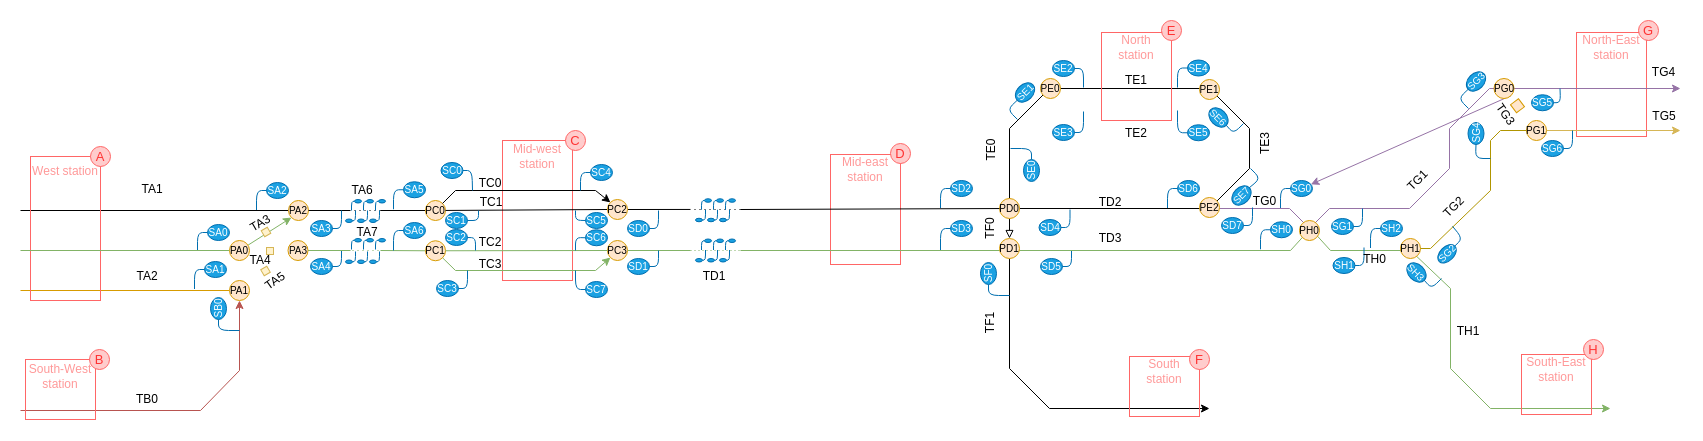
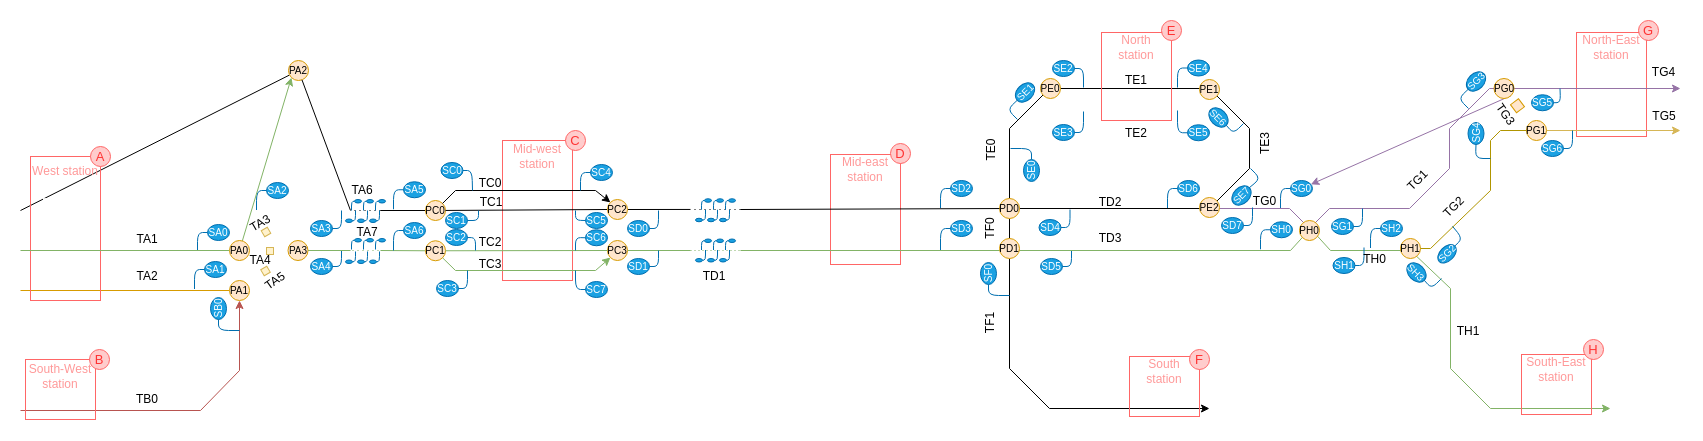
(153, 190) -> (148, 240)
(299, 211) -> (299, 71)
(1010, 229) -> (1010, 232)
